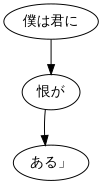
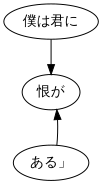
(45, 123) -> (58, 133)
